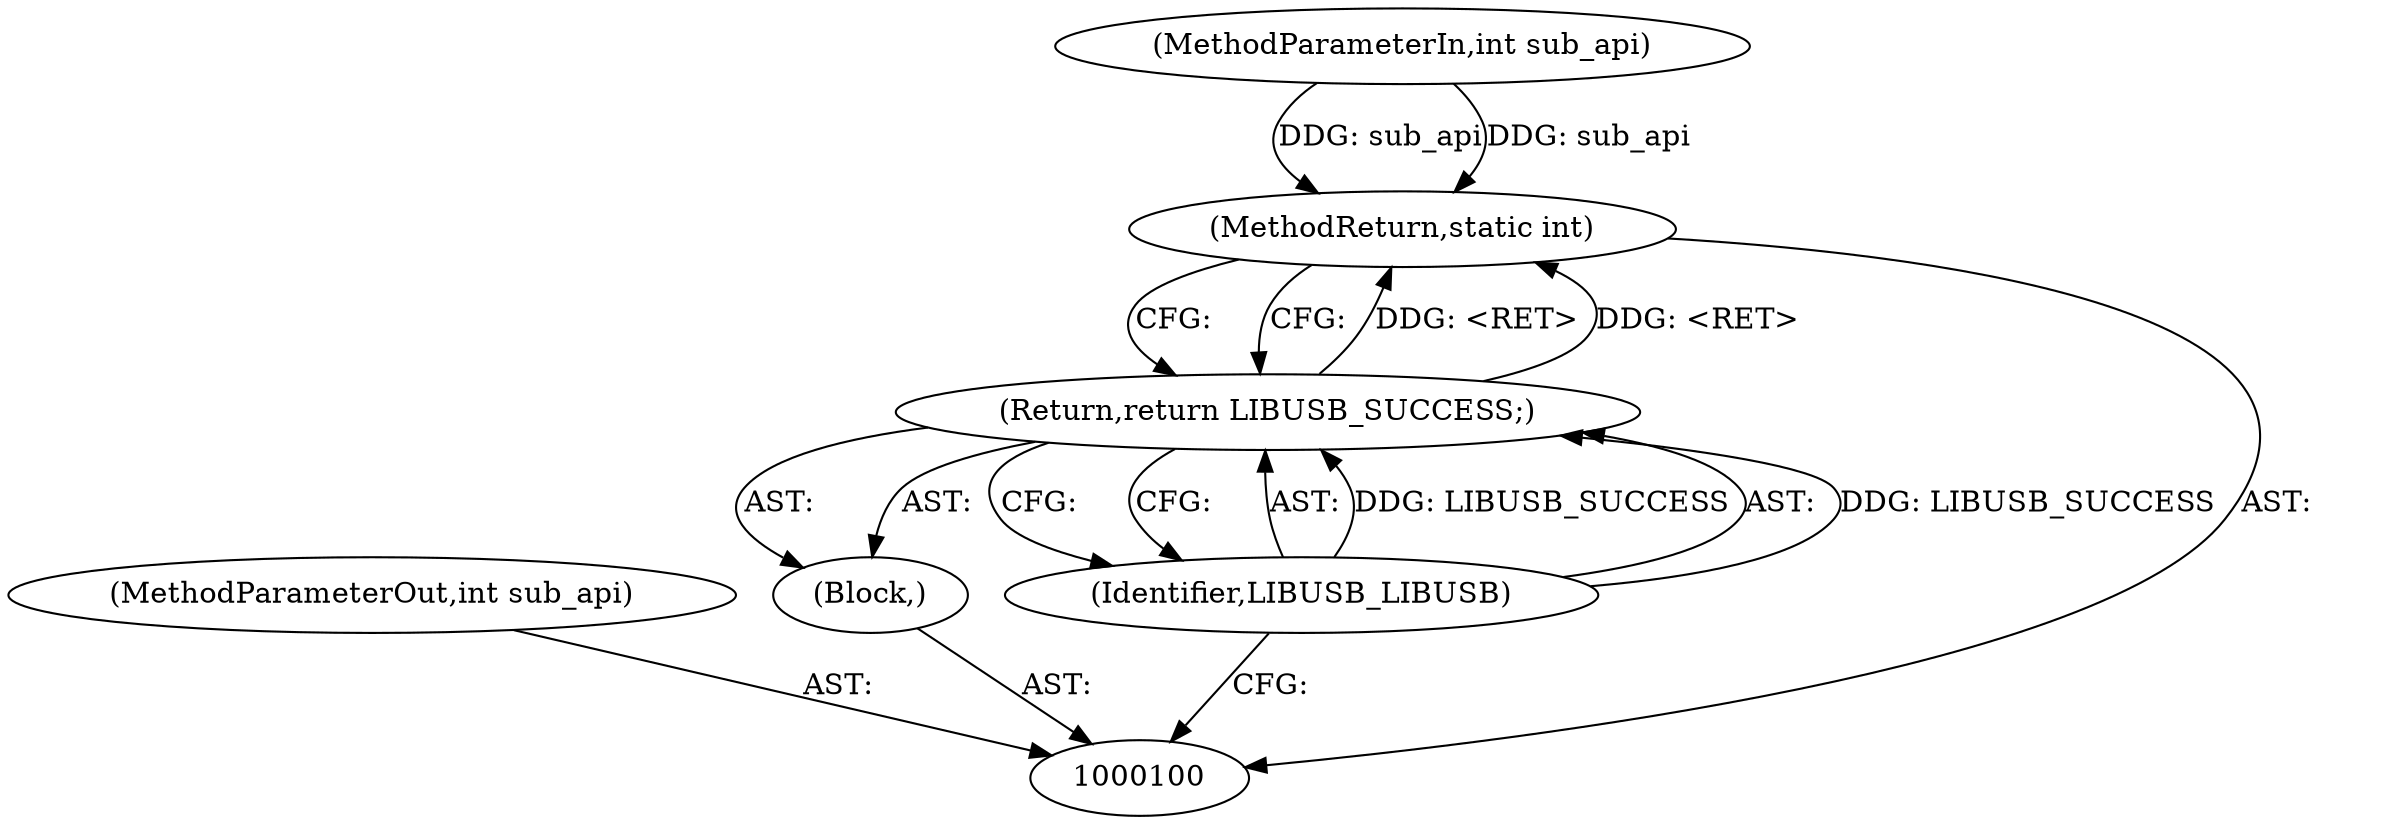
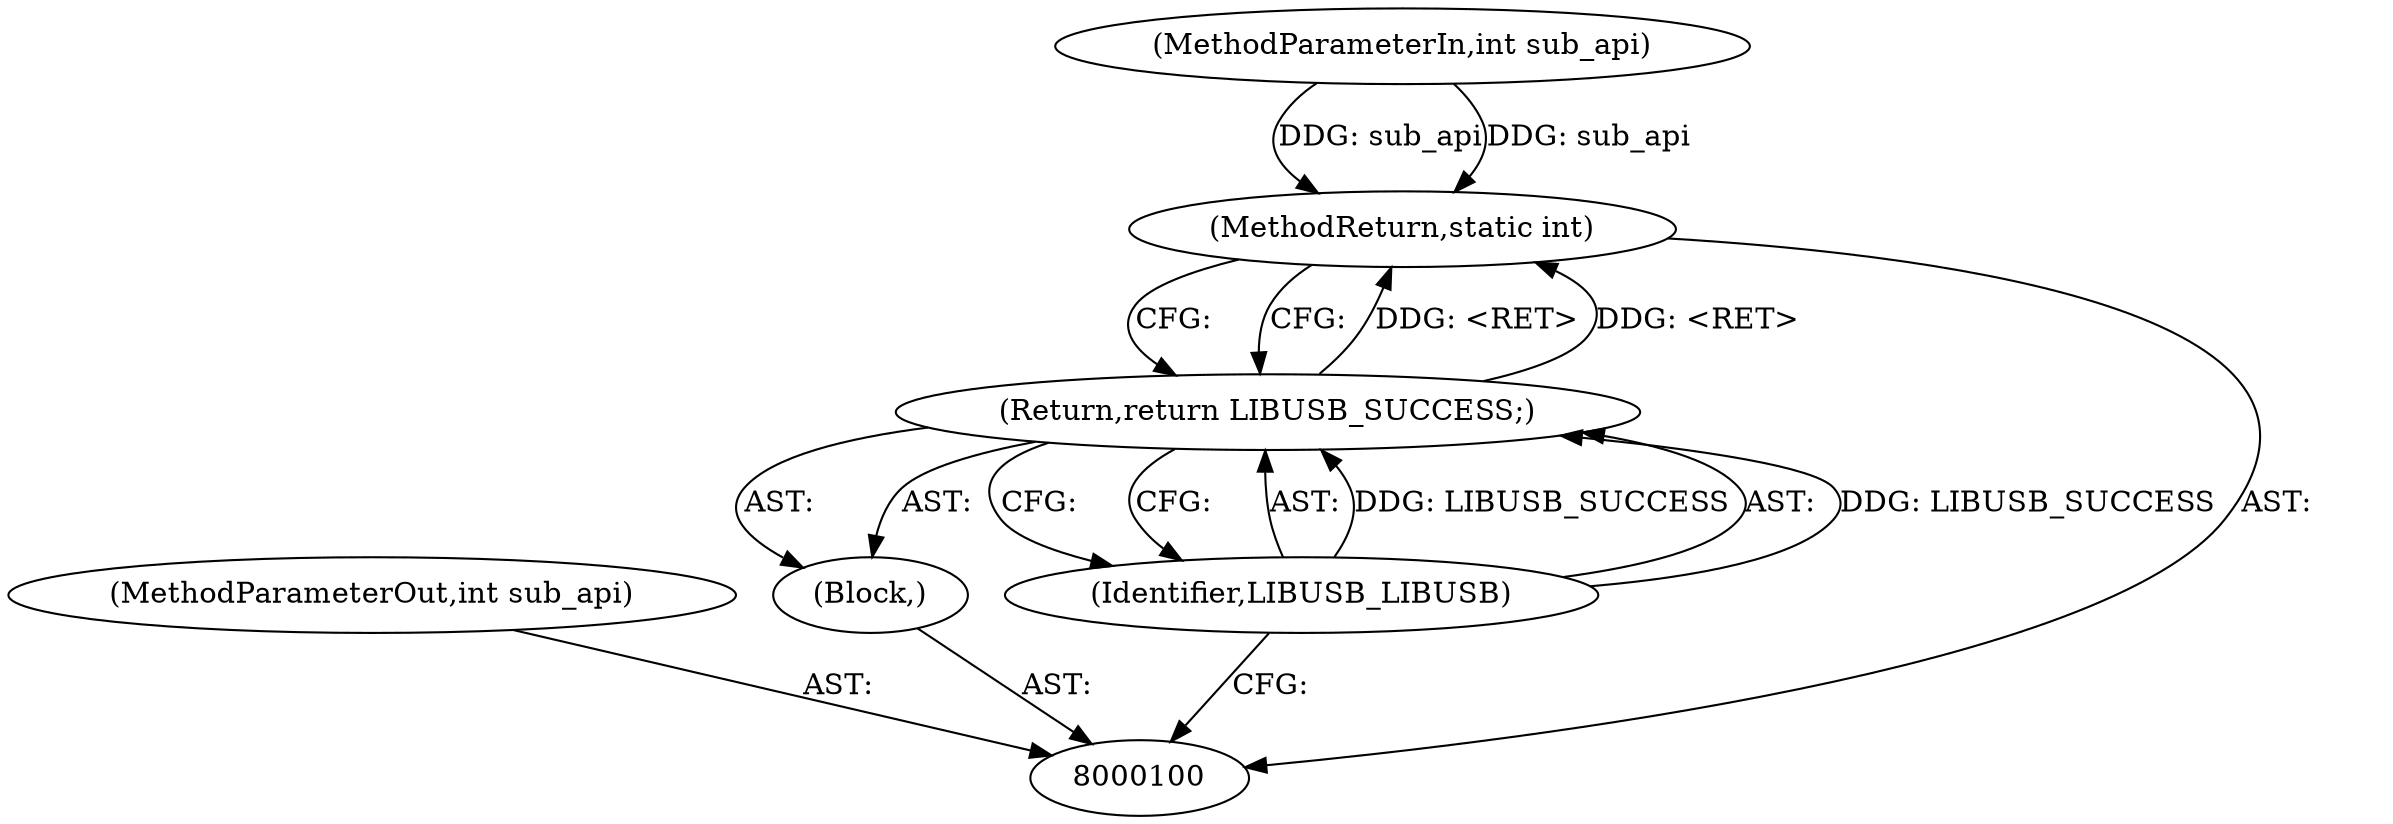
(1140, 778) -> (1140, 778)
